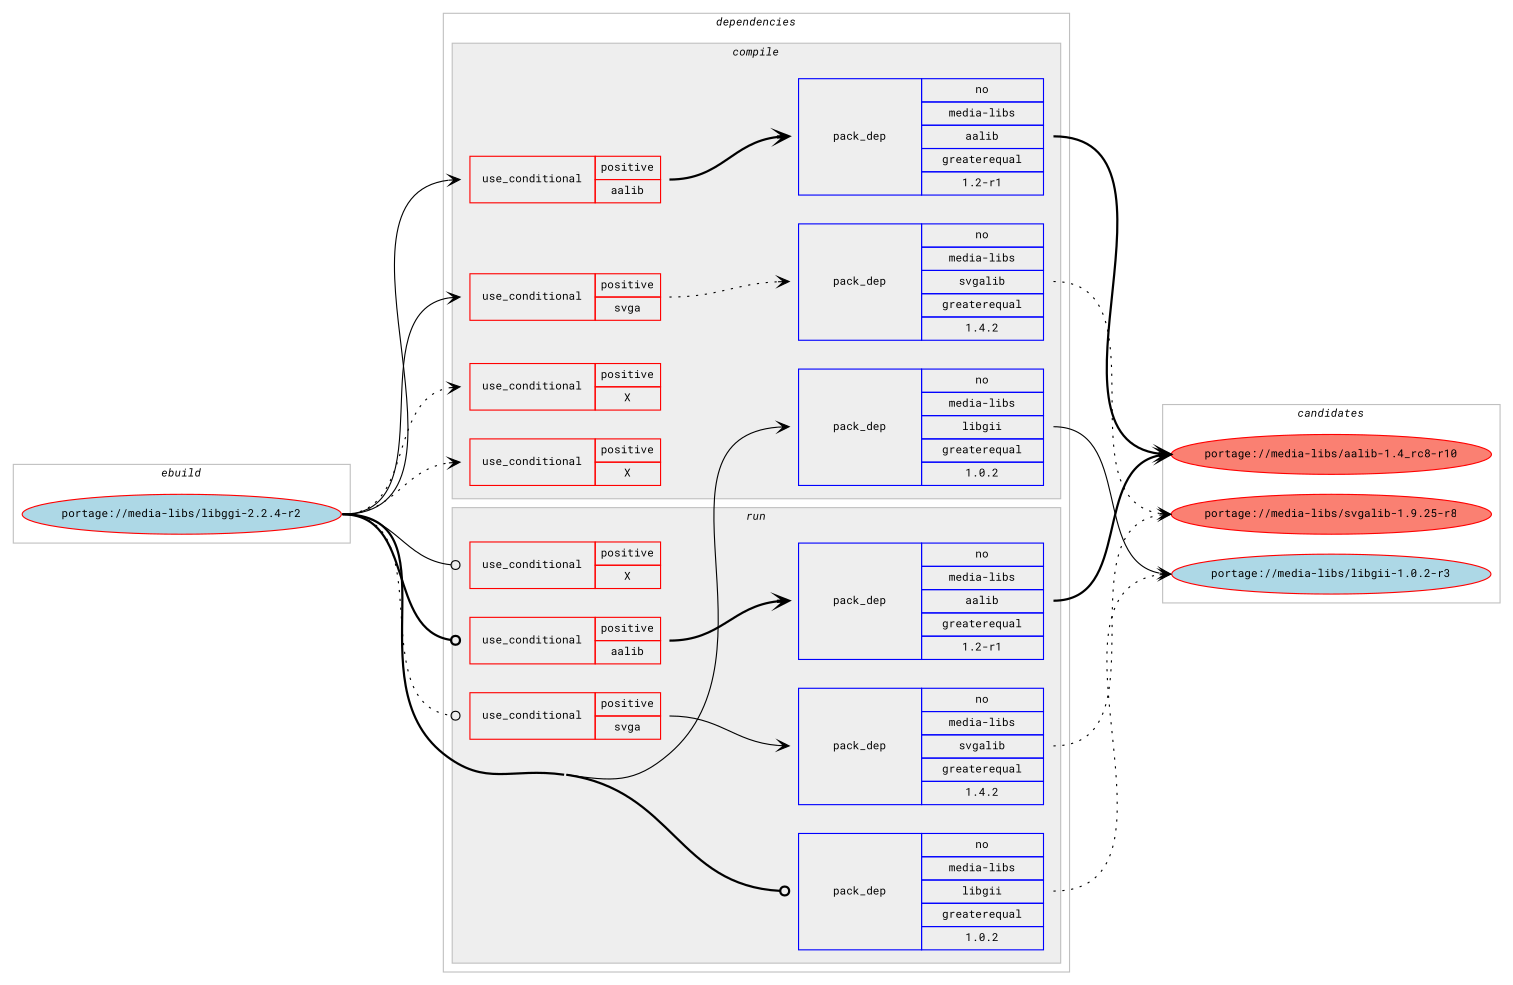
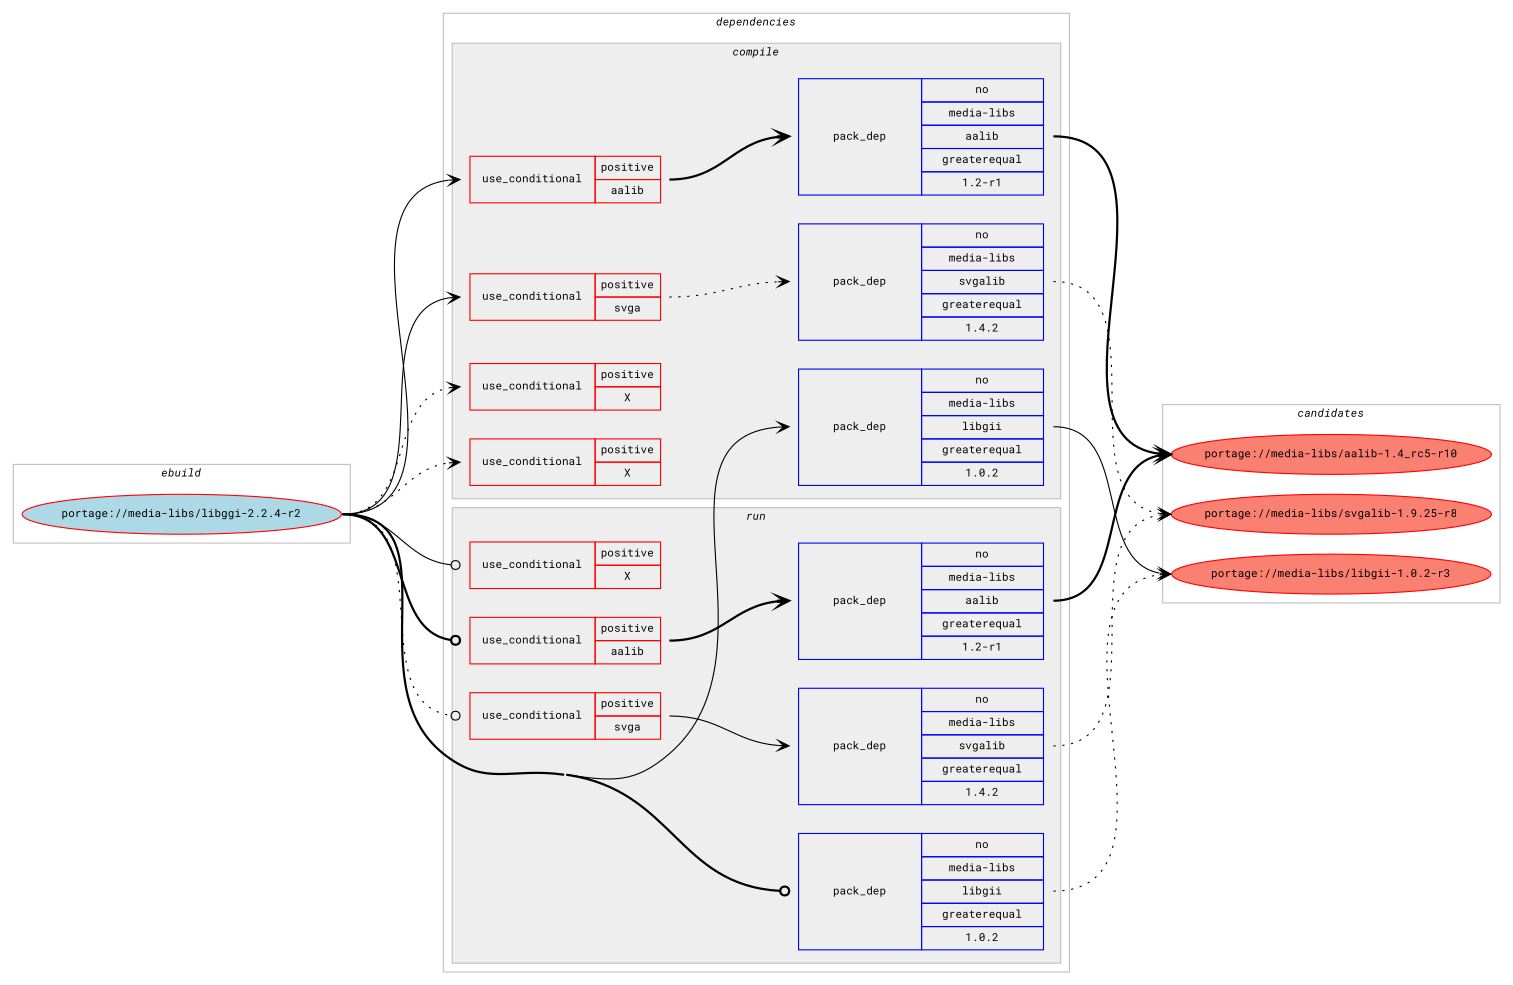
(1331, 454) -> (1331, 454)
(1331, 574) -> (1331, 574)
